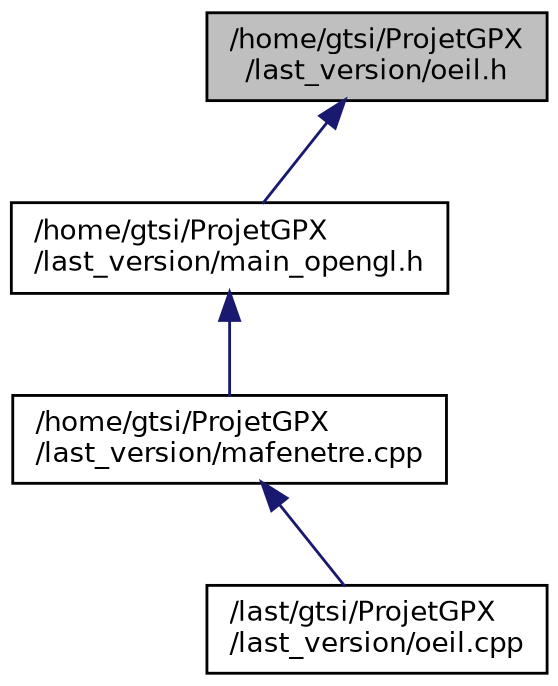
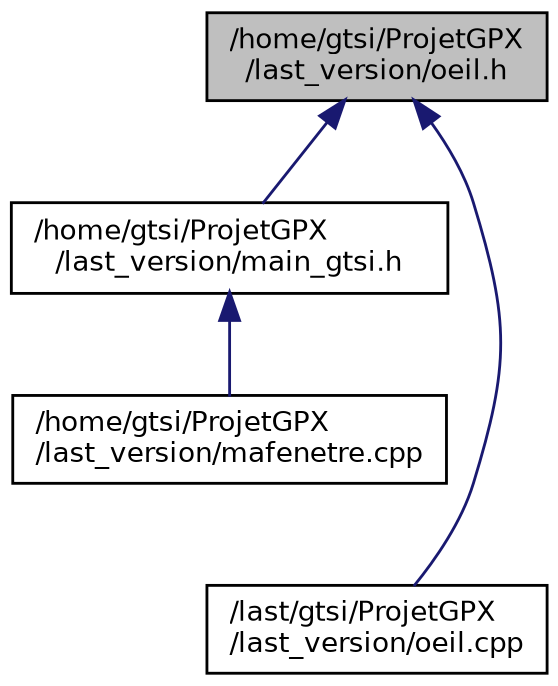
(230, 248) -> (230, 248)
(312, 546) -> (500, 357)
